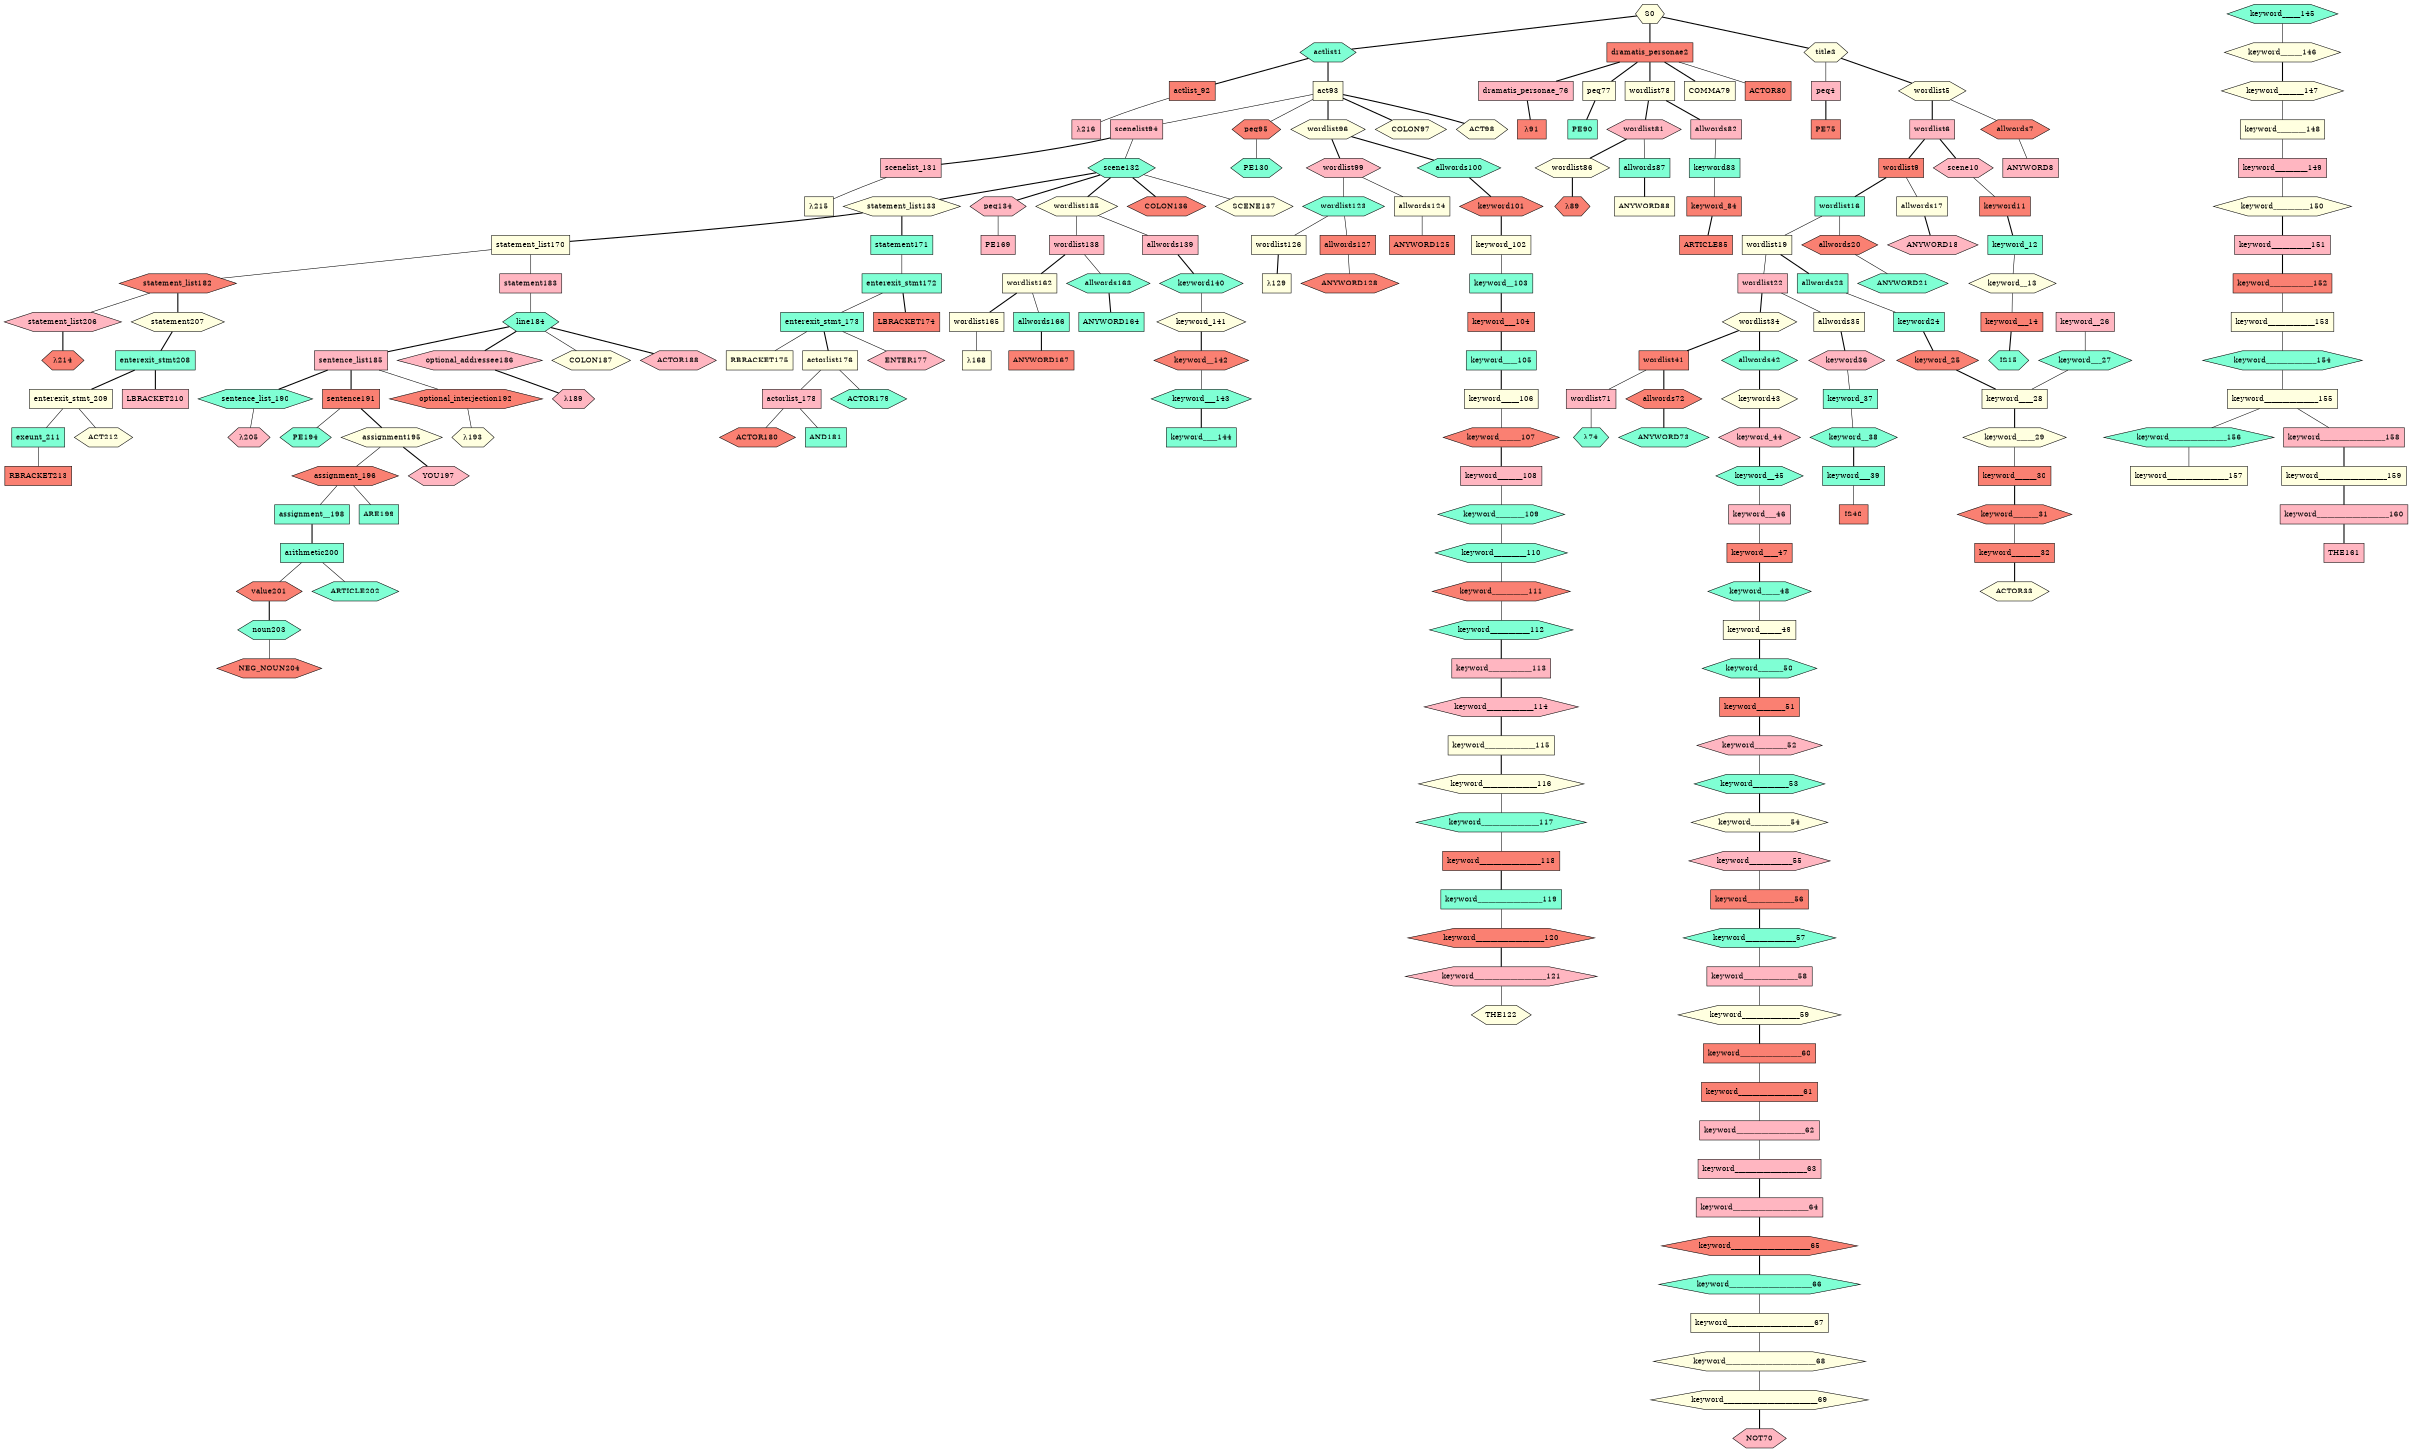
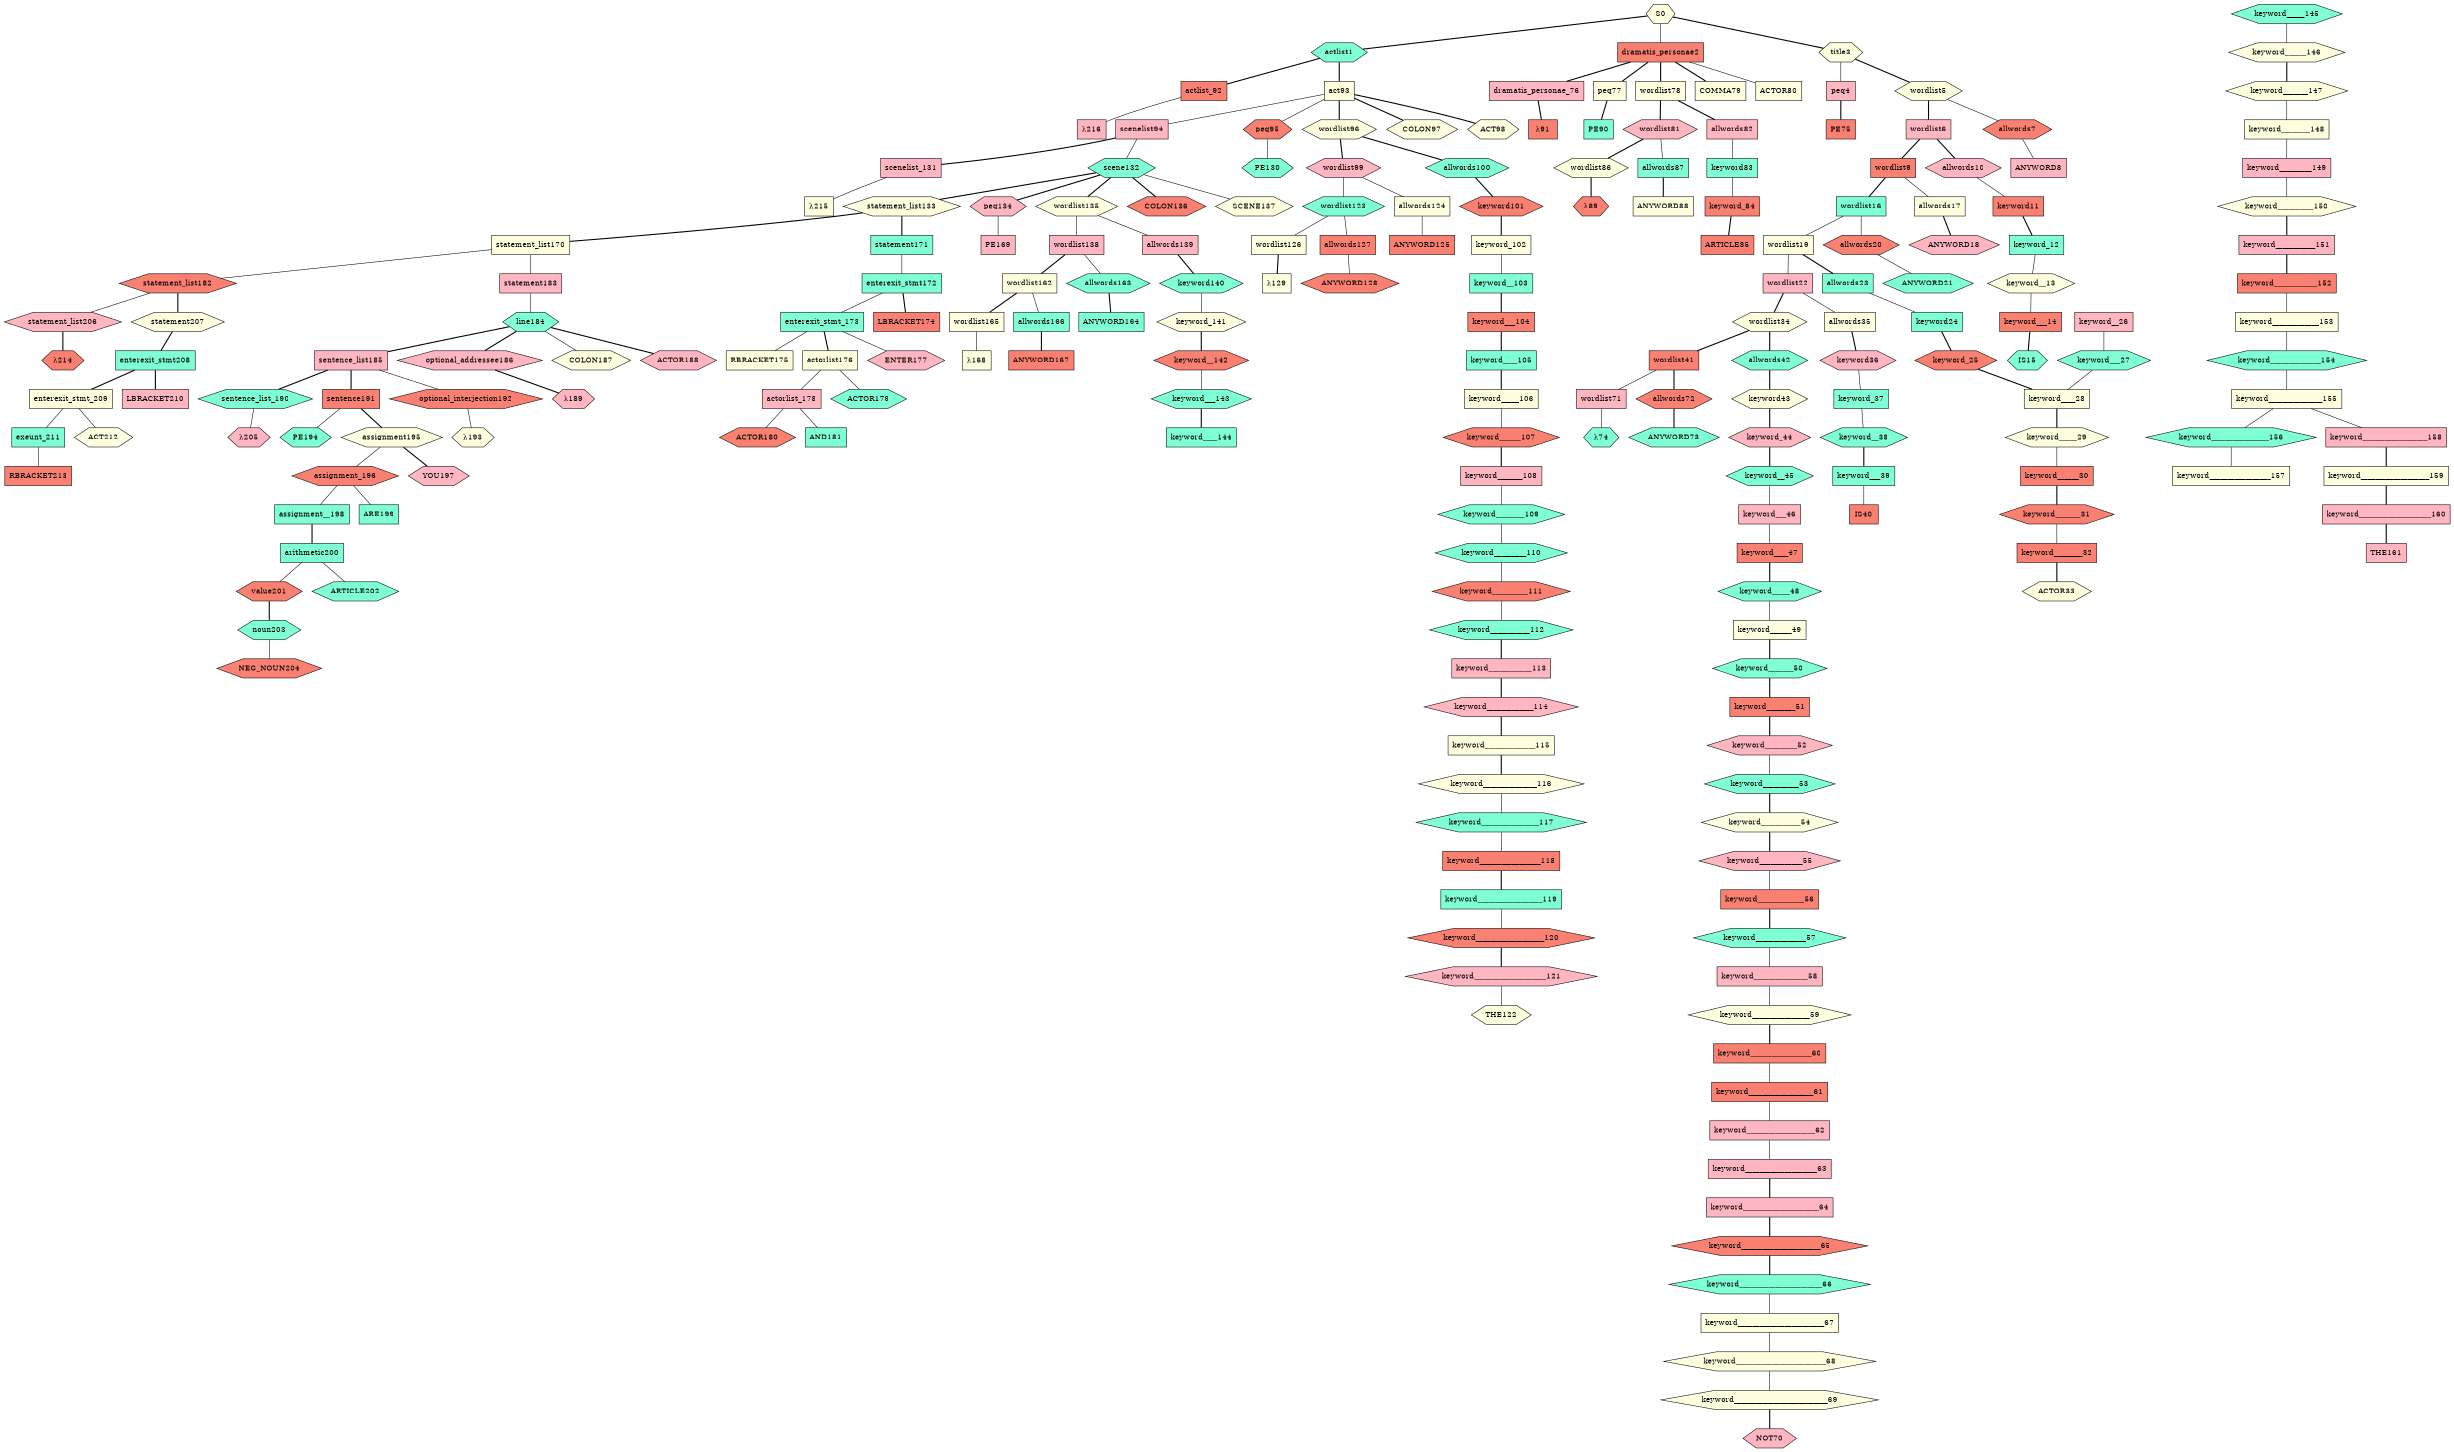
(1650, 33) -> (1661, 33)
(1768, 91) -> (1779, 91)
(1963, 168) -> (1963, 168)
